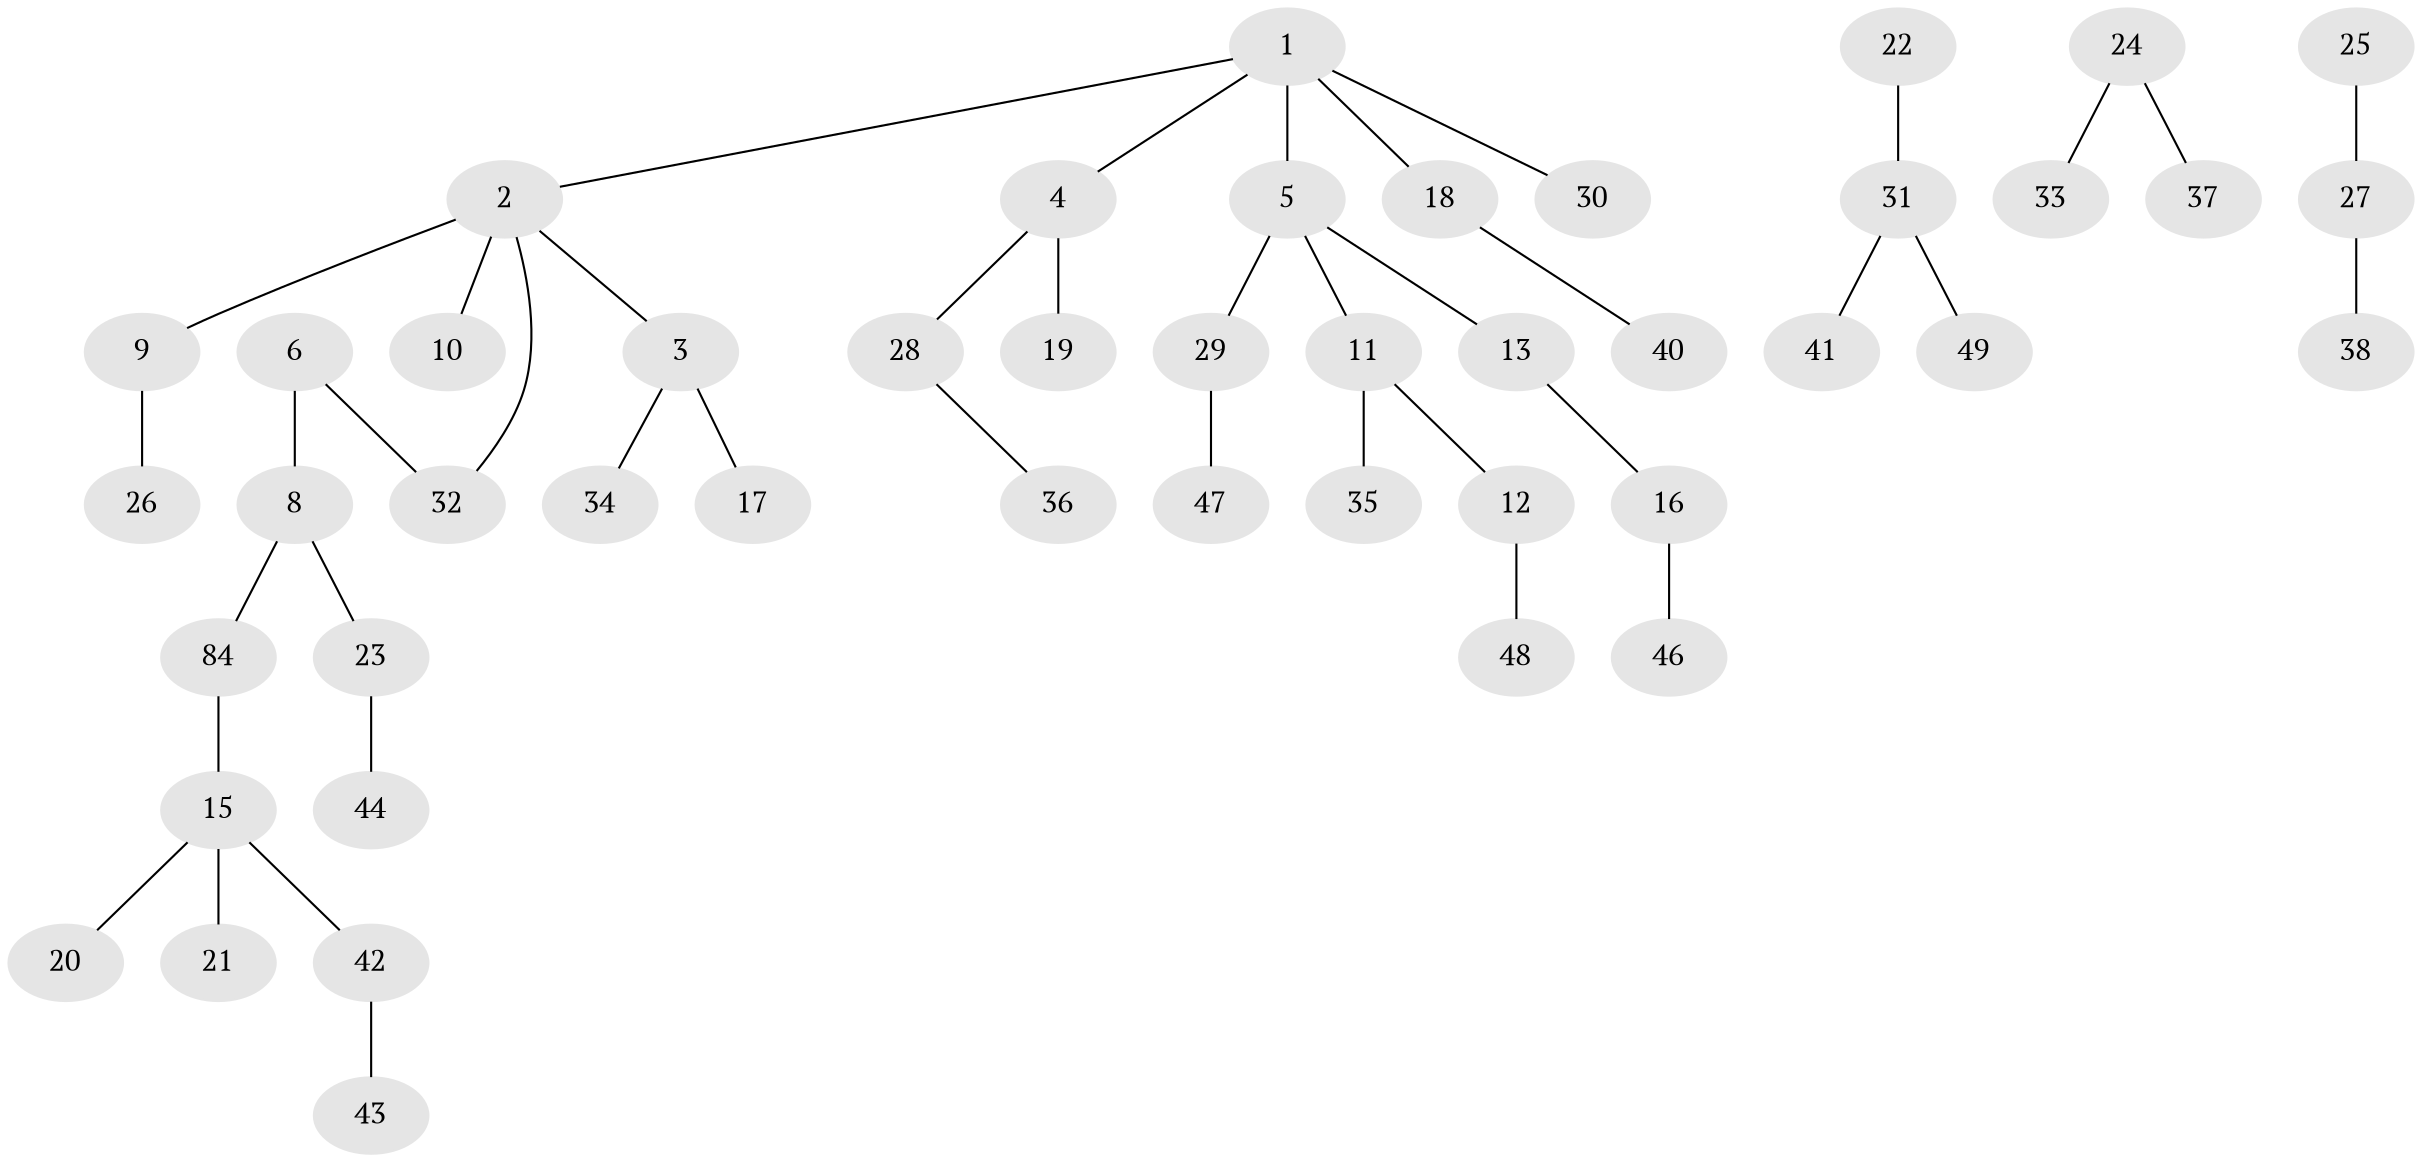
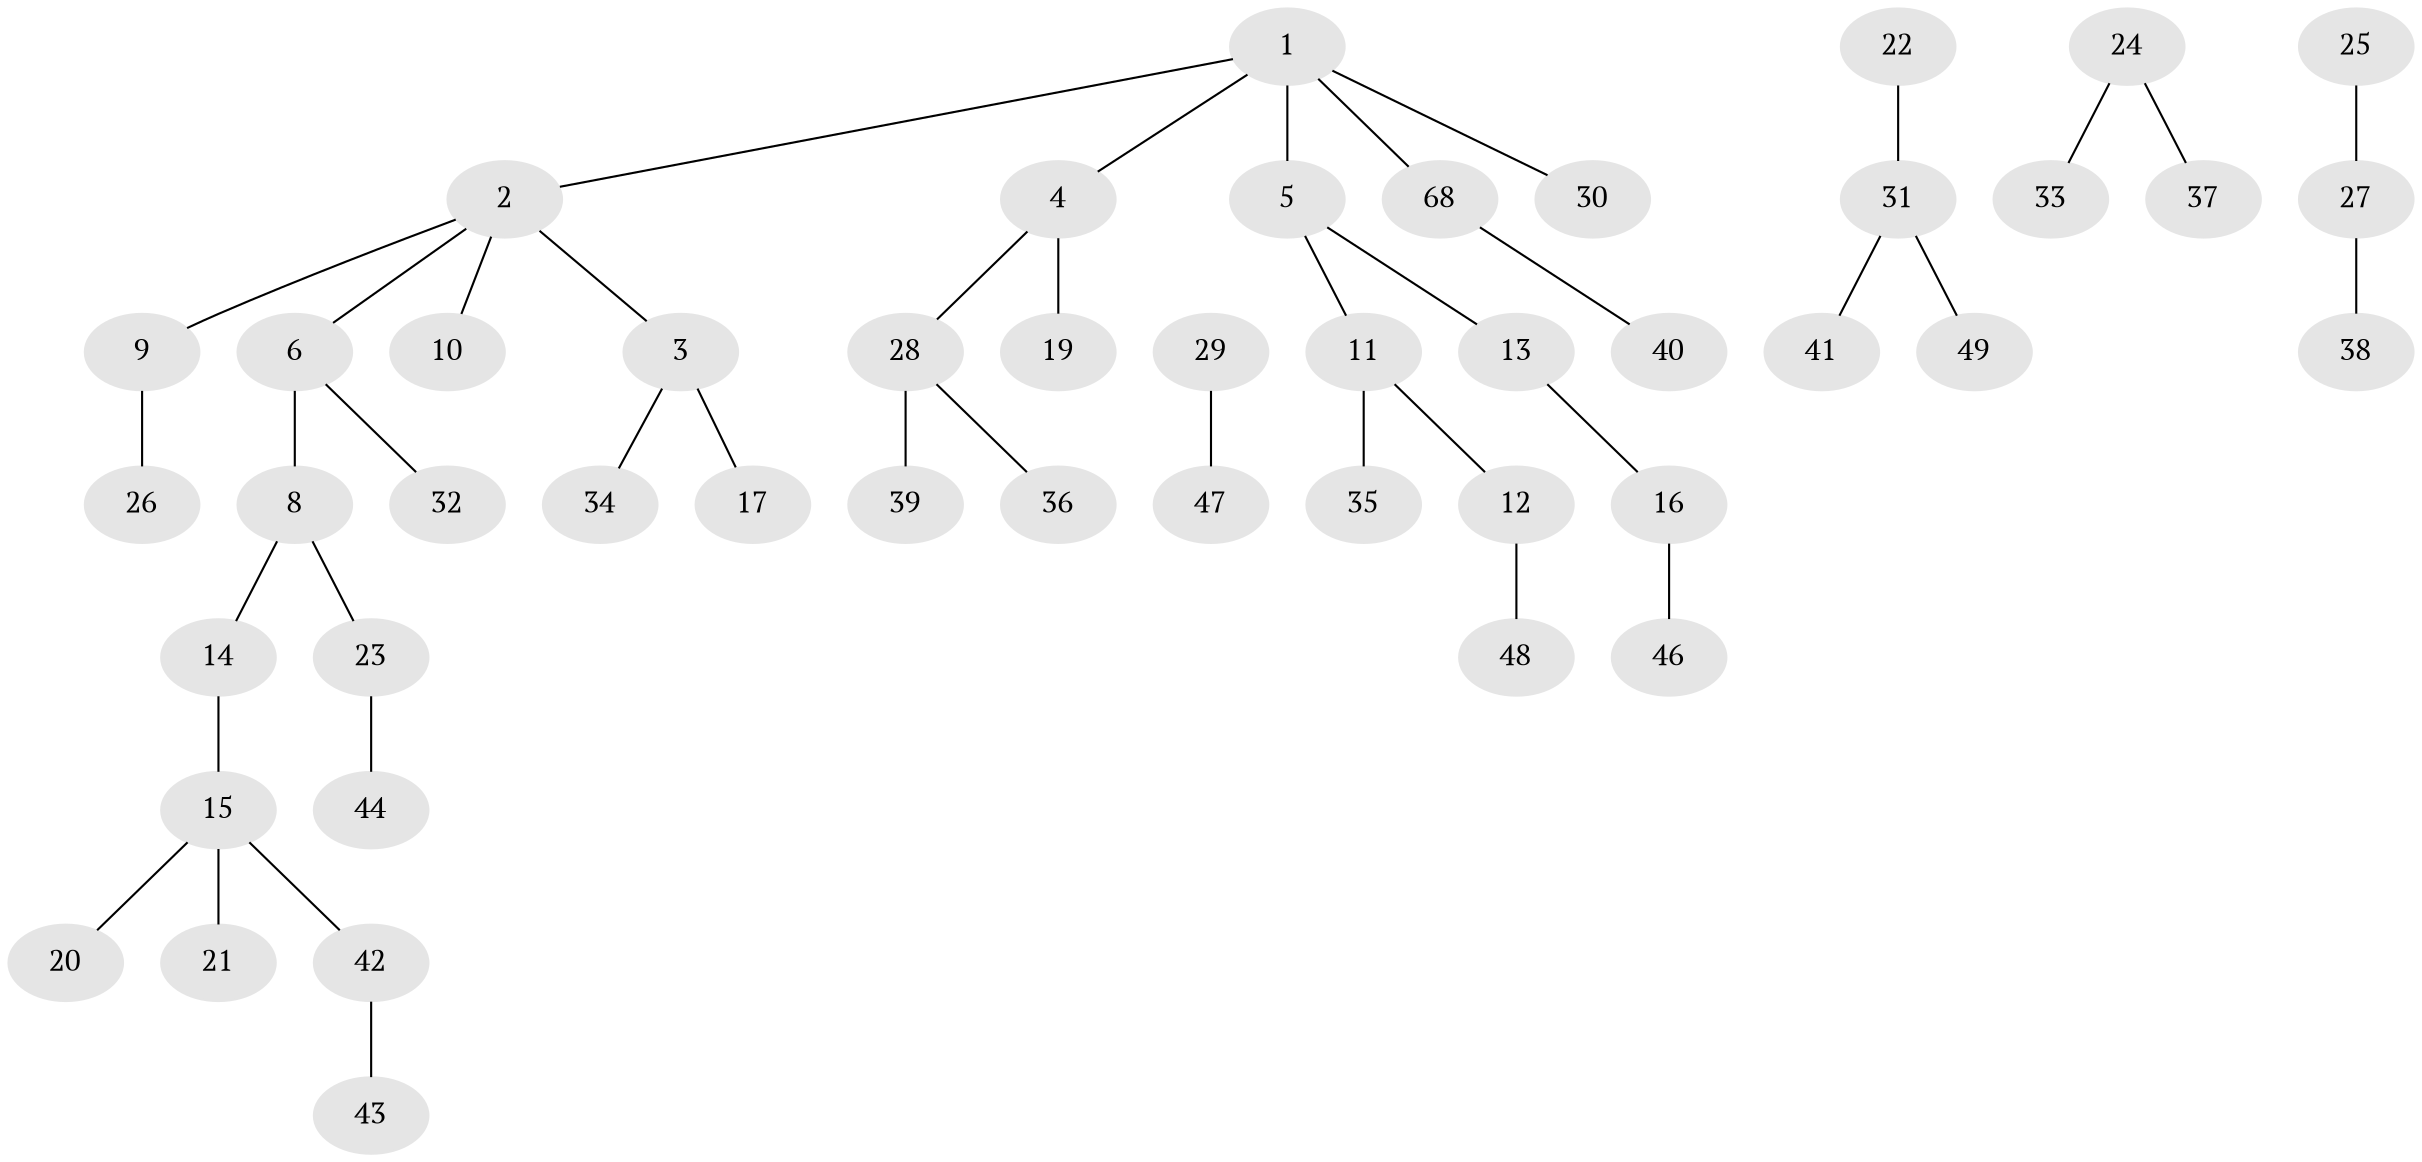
(1440, 199) -> (1440, 199)
(1249, 276) -> none
(530, 360) -> (400, 276)
none -> (906, 505)
(218, 657) -> (218, 657)
